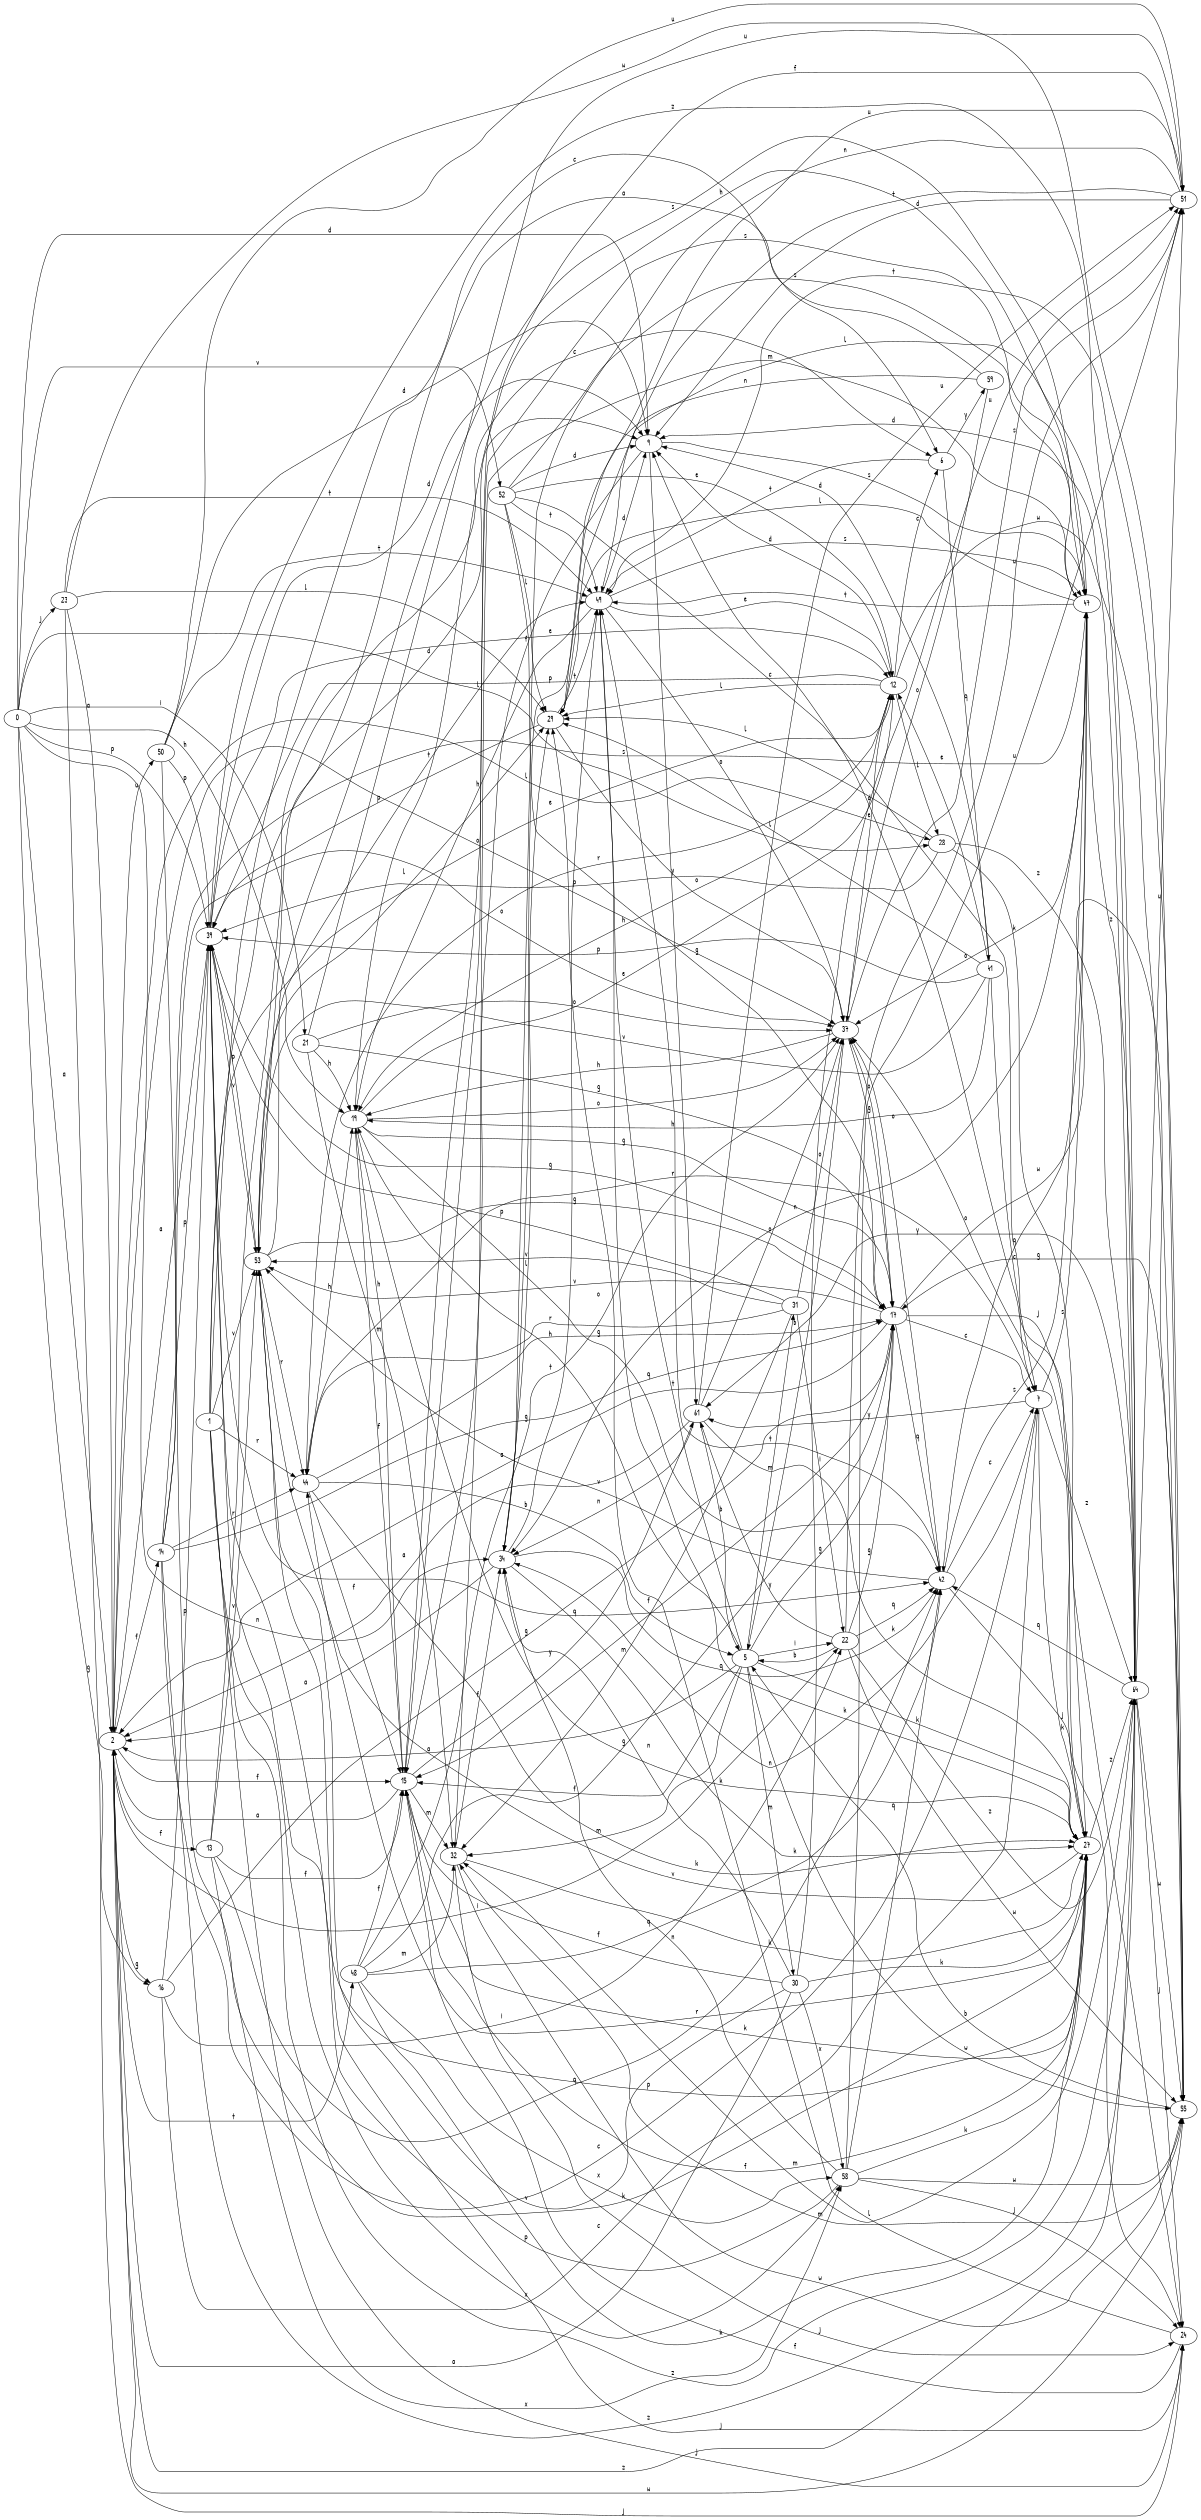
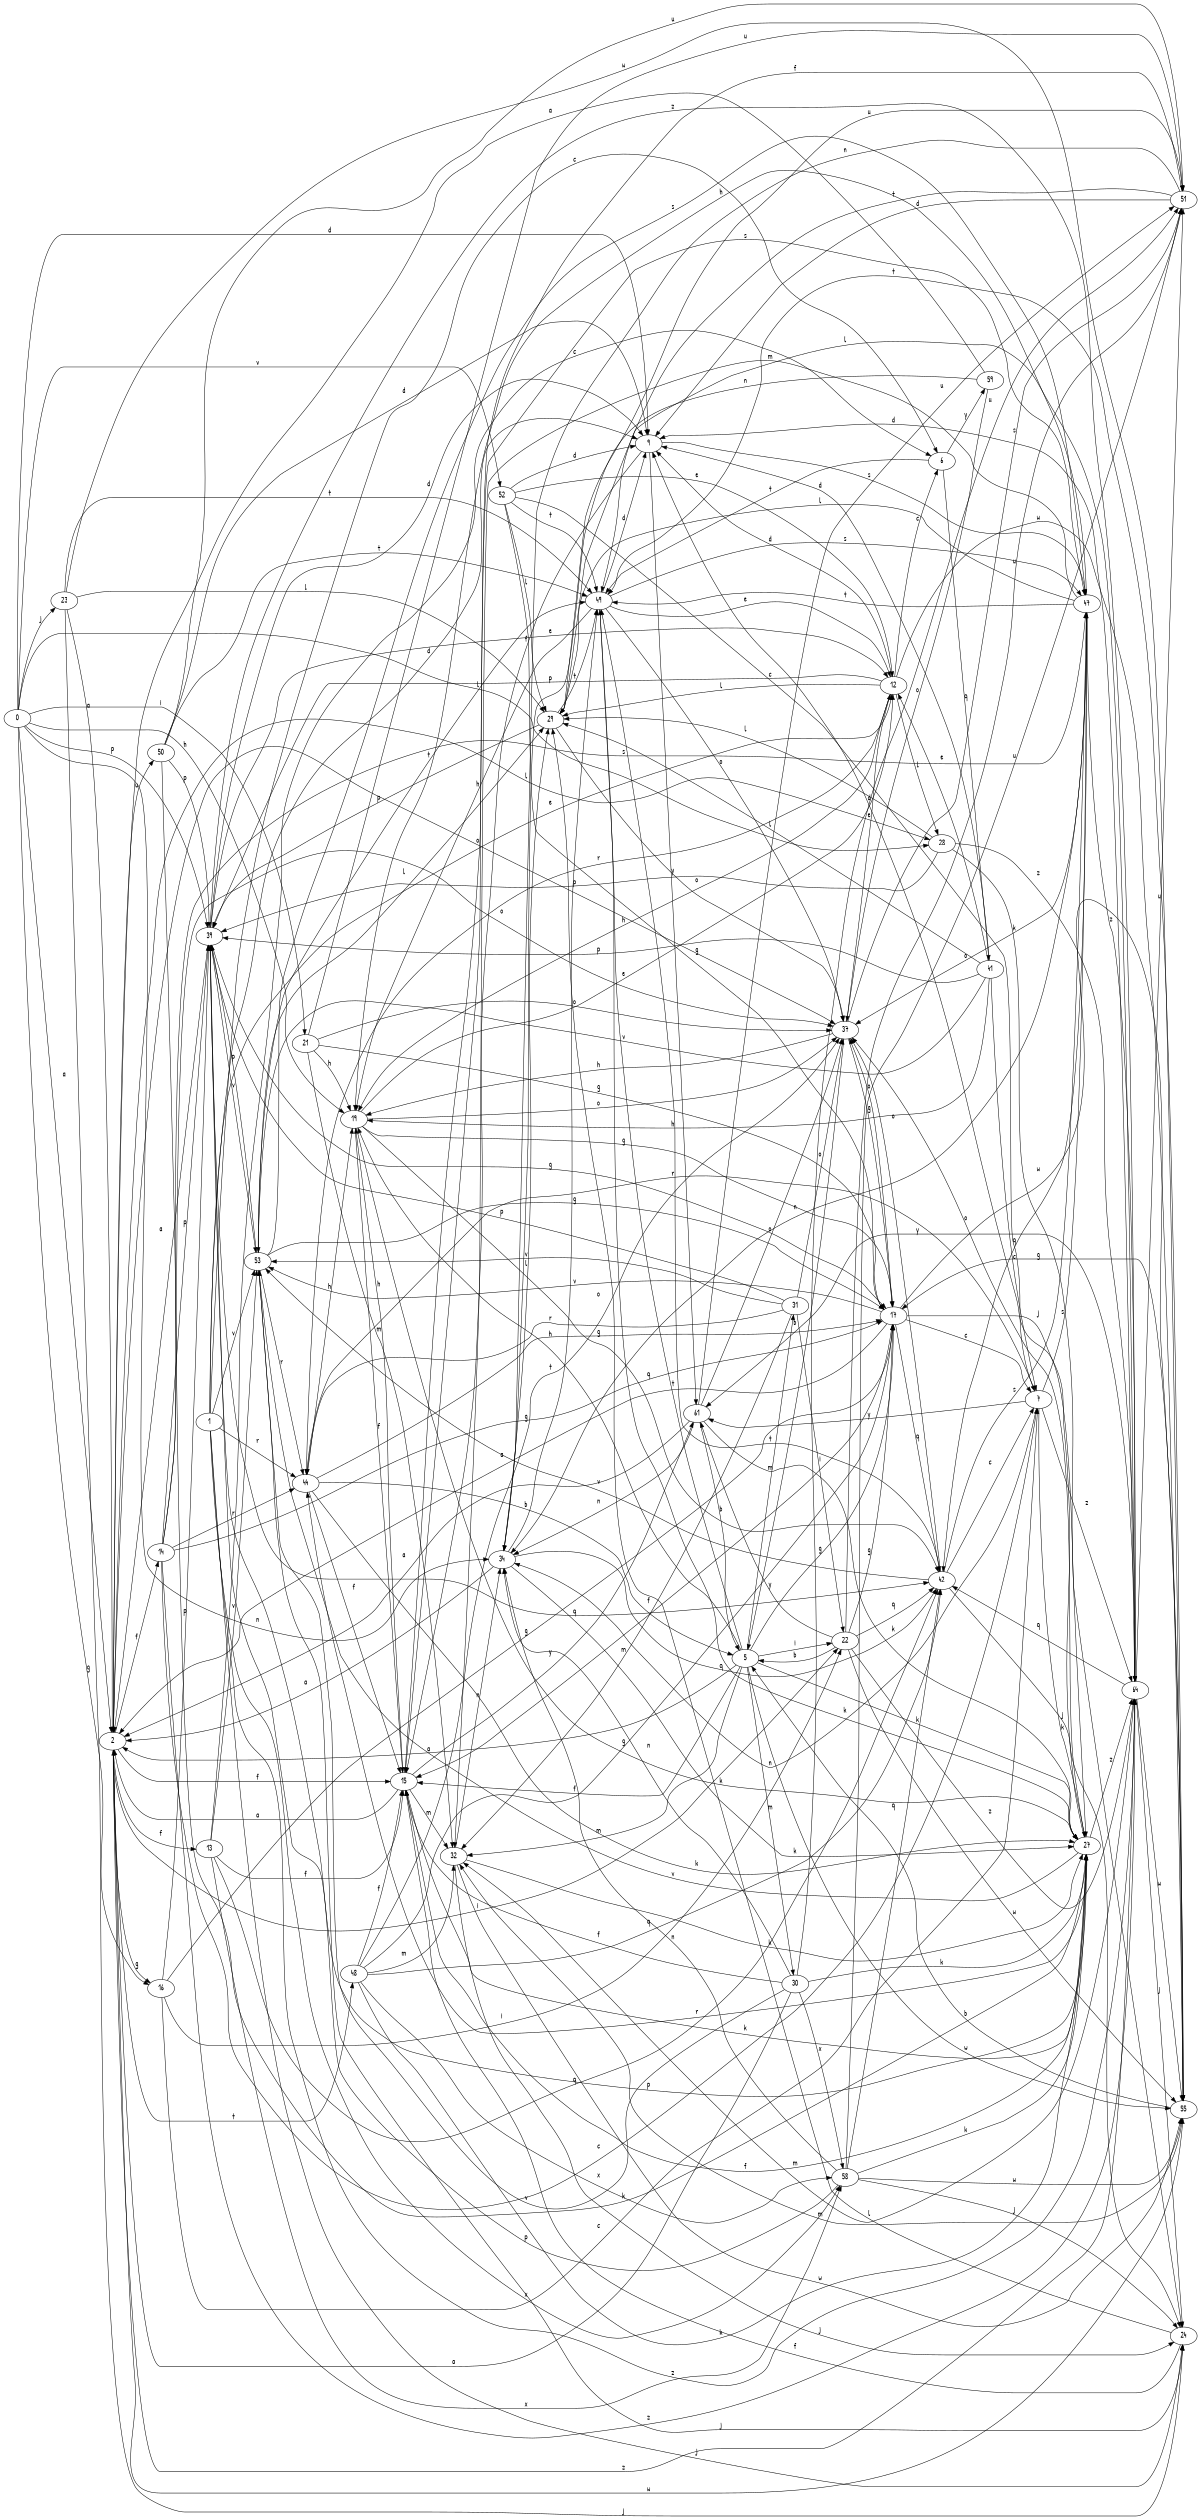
(849, 286) -> none
(408, 469) -> (222, 530)
(478, 1696) -> (478, 1696)
